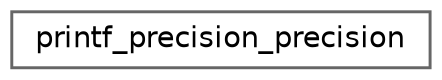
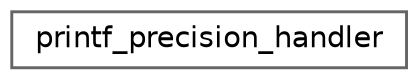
(221, 40) -> (209, 40)
